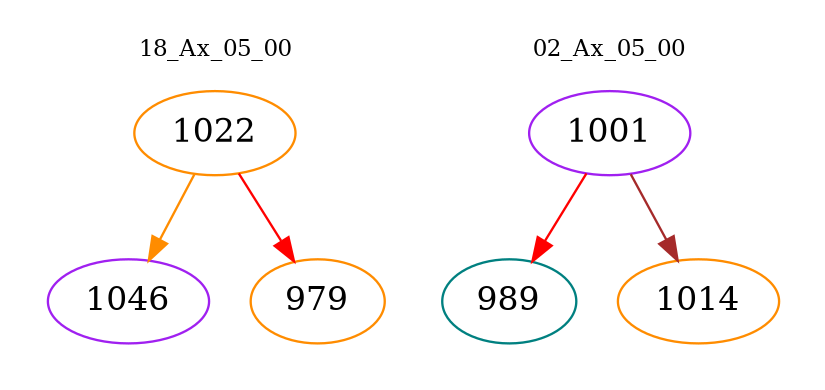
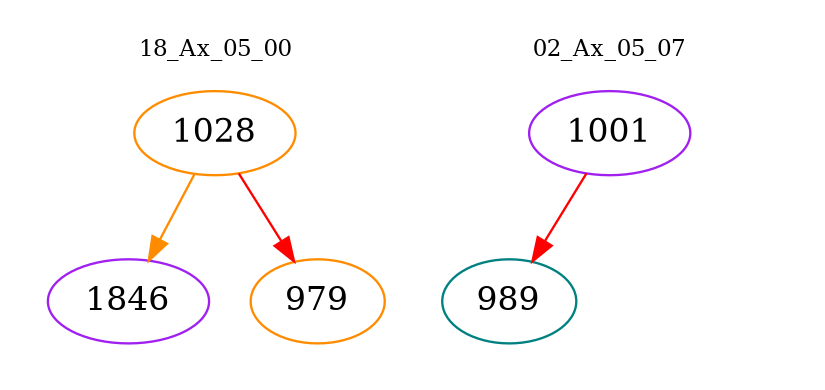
(610, 50) -> (610, 50)
(215, 133) -> (215, 133)
(128, 301) -> (128, 301)
(698, 301) -> none
